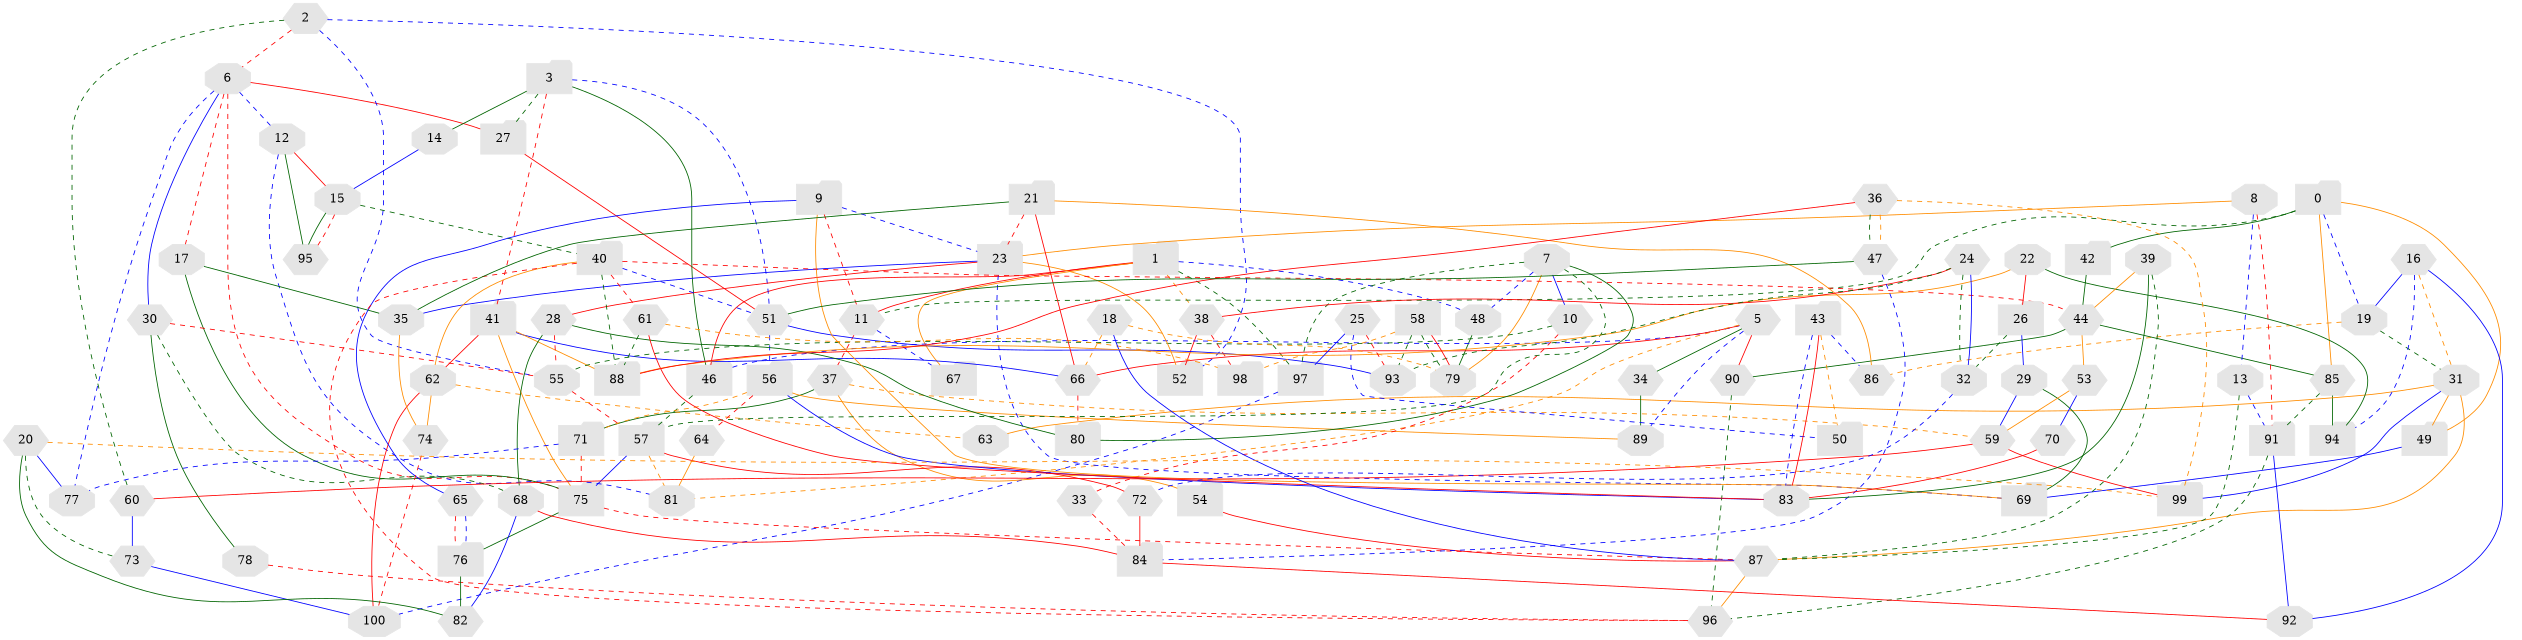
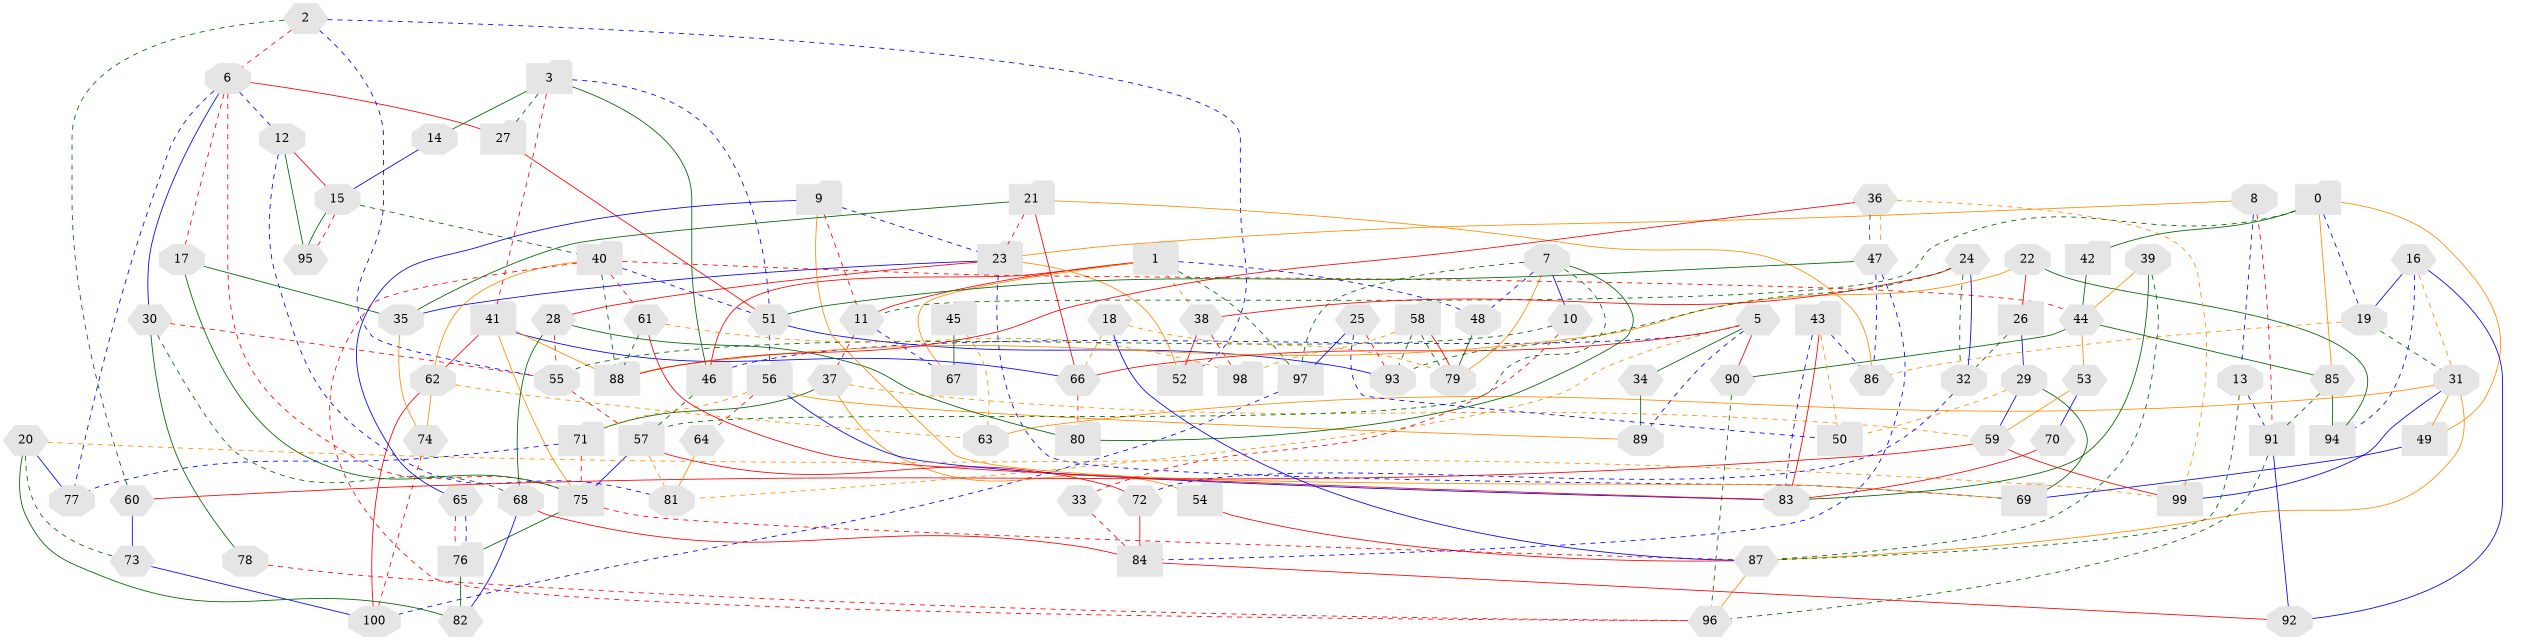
none -> (954, 320)
none -> (1876, 320)
none -> (1917, 420)
